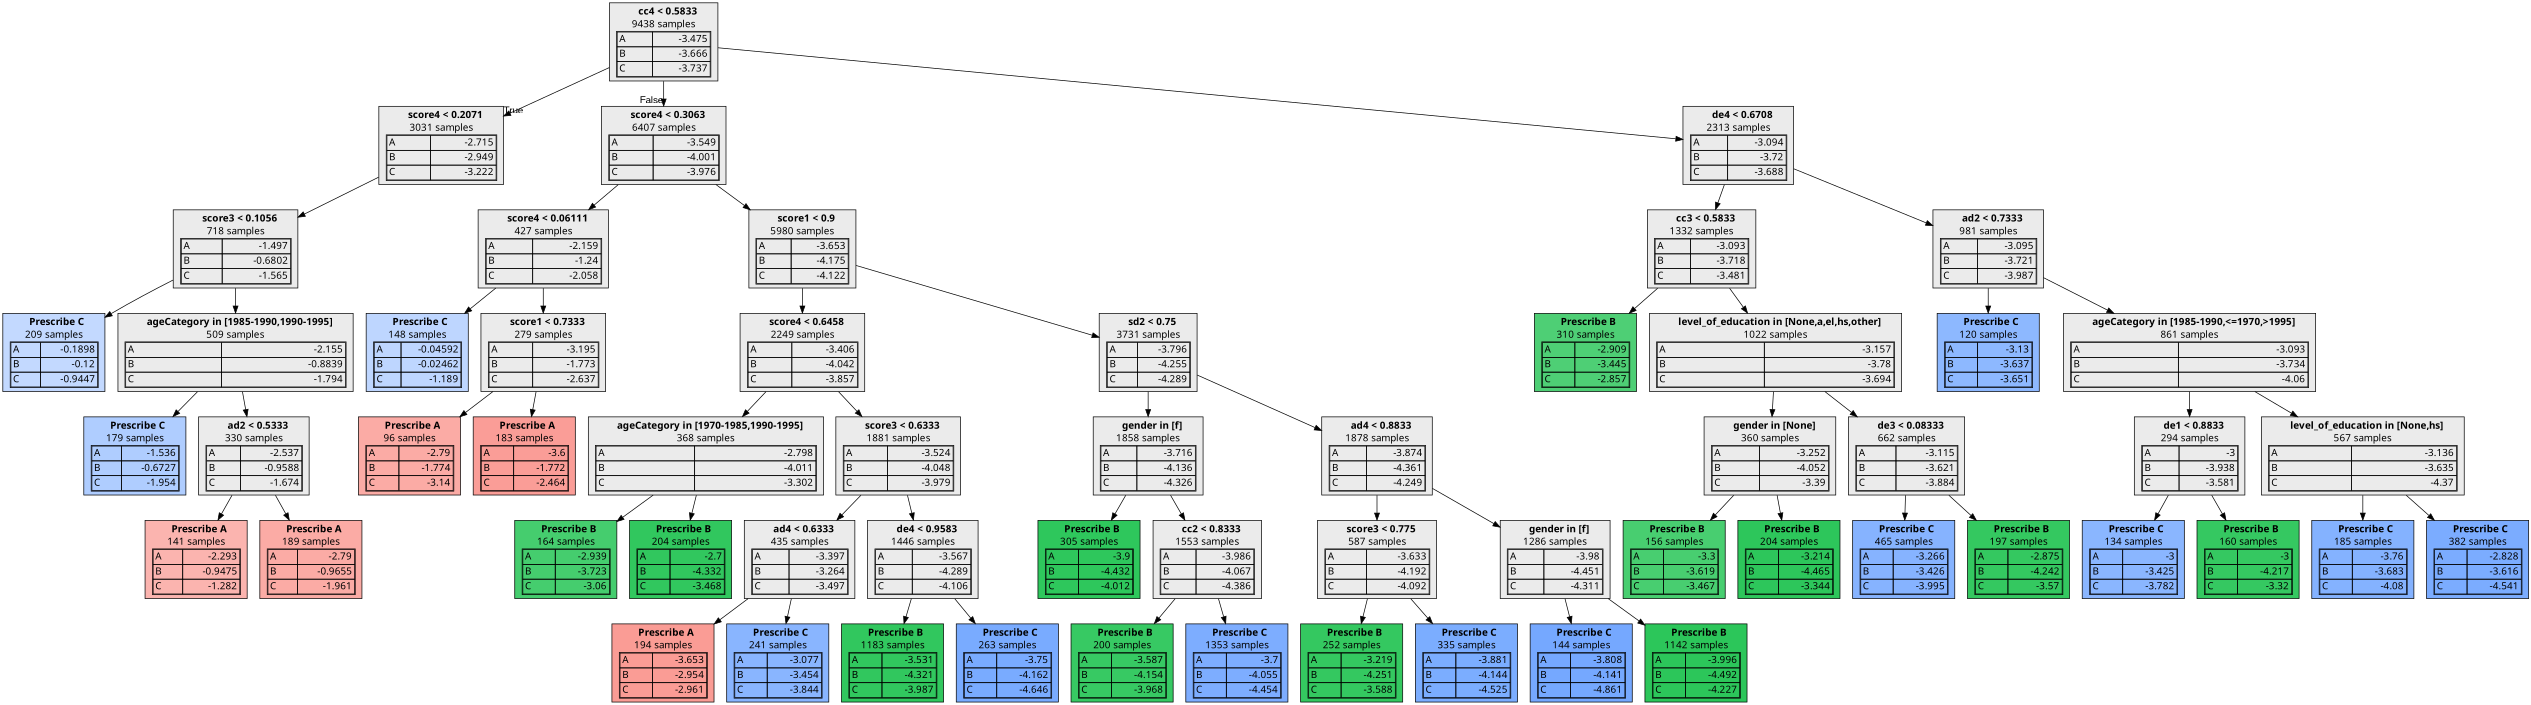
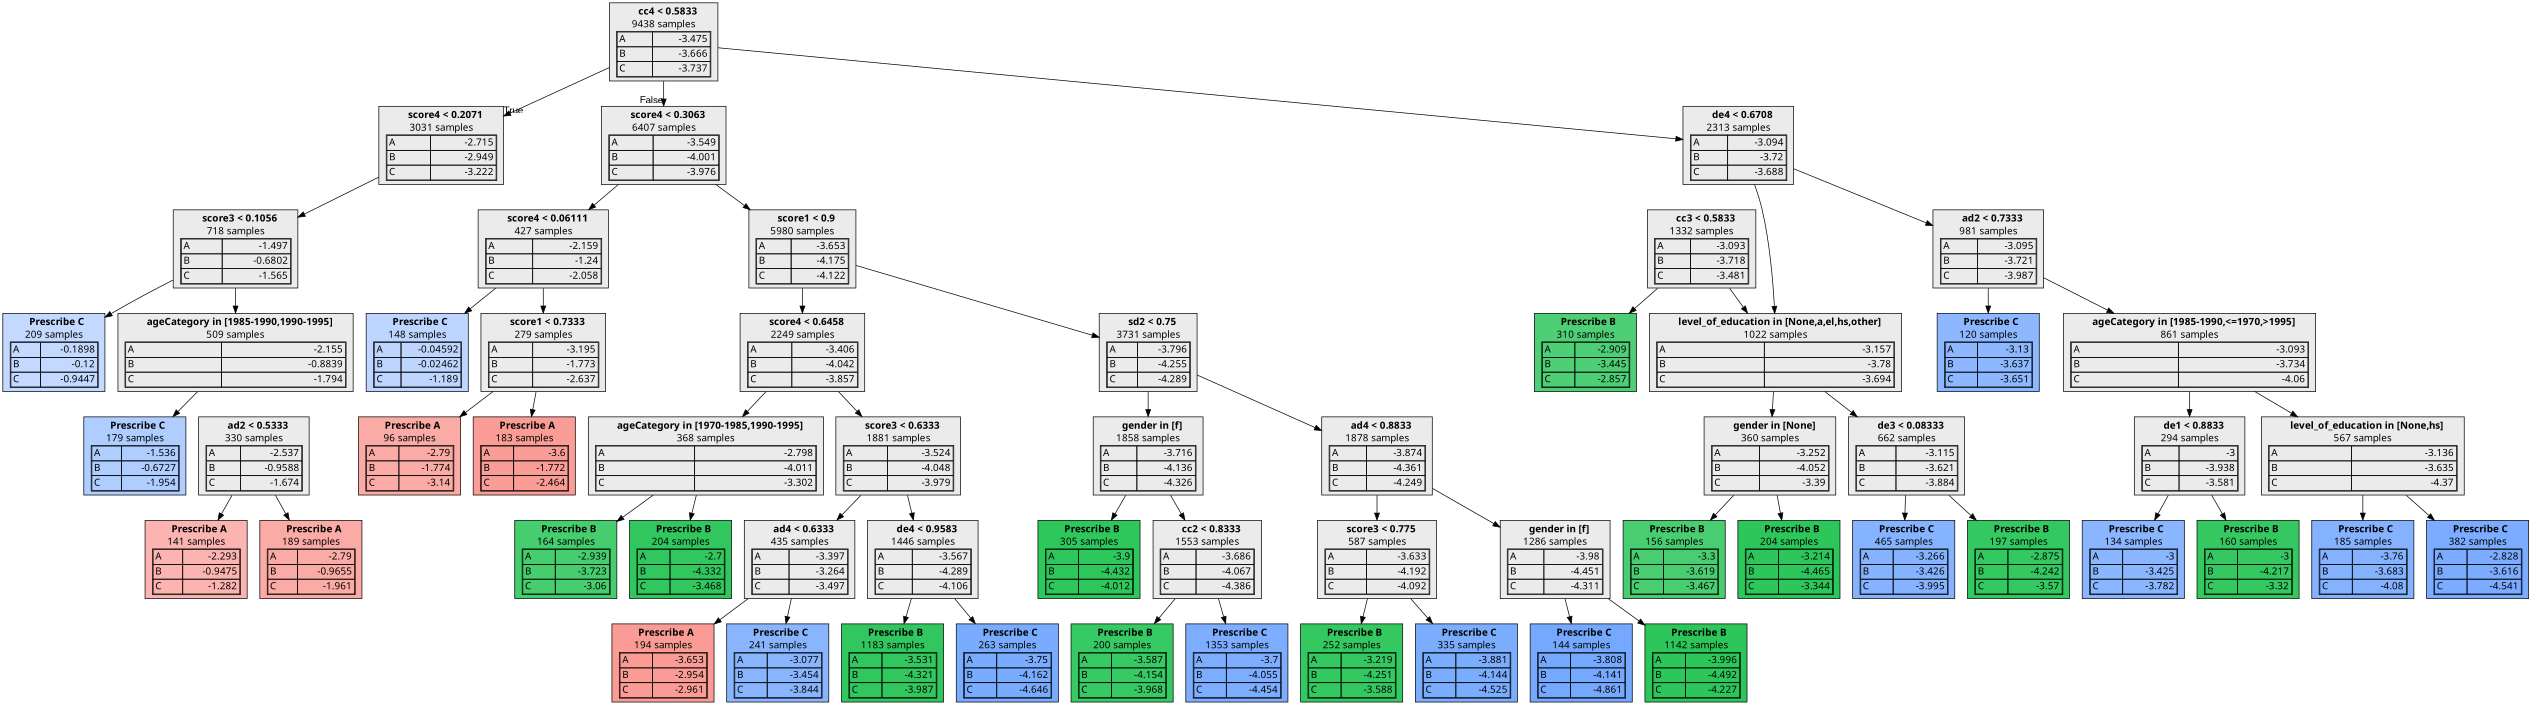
(1721, 194) -> (1769, 245)
(244, 401) -> none
(1237, 557) -> (1237, 557)
